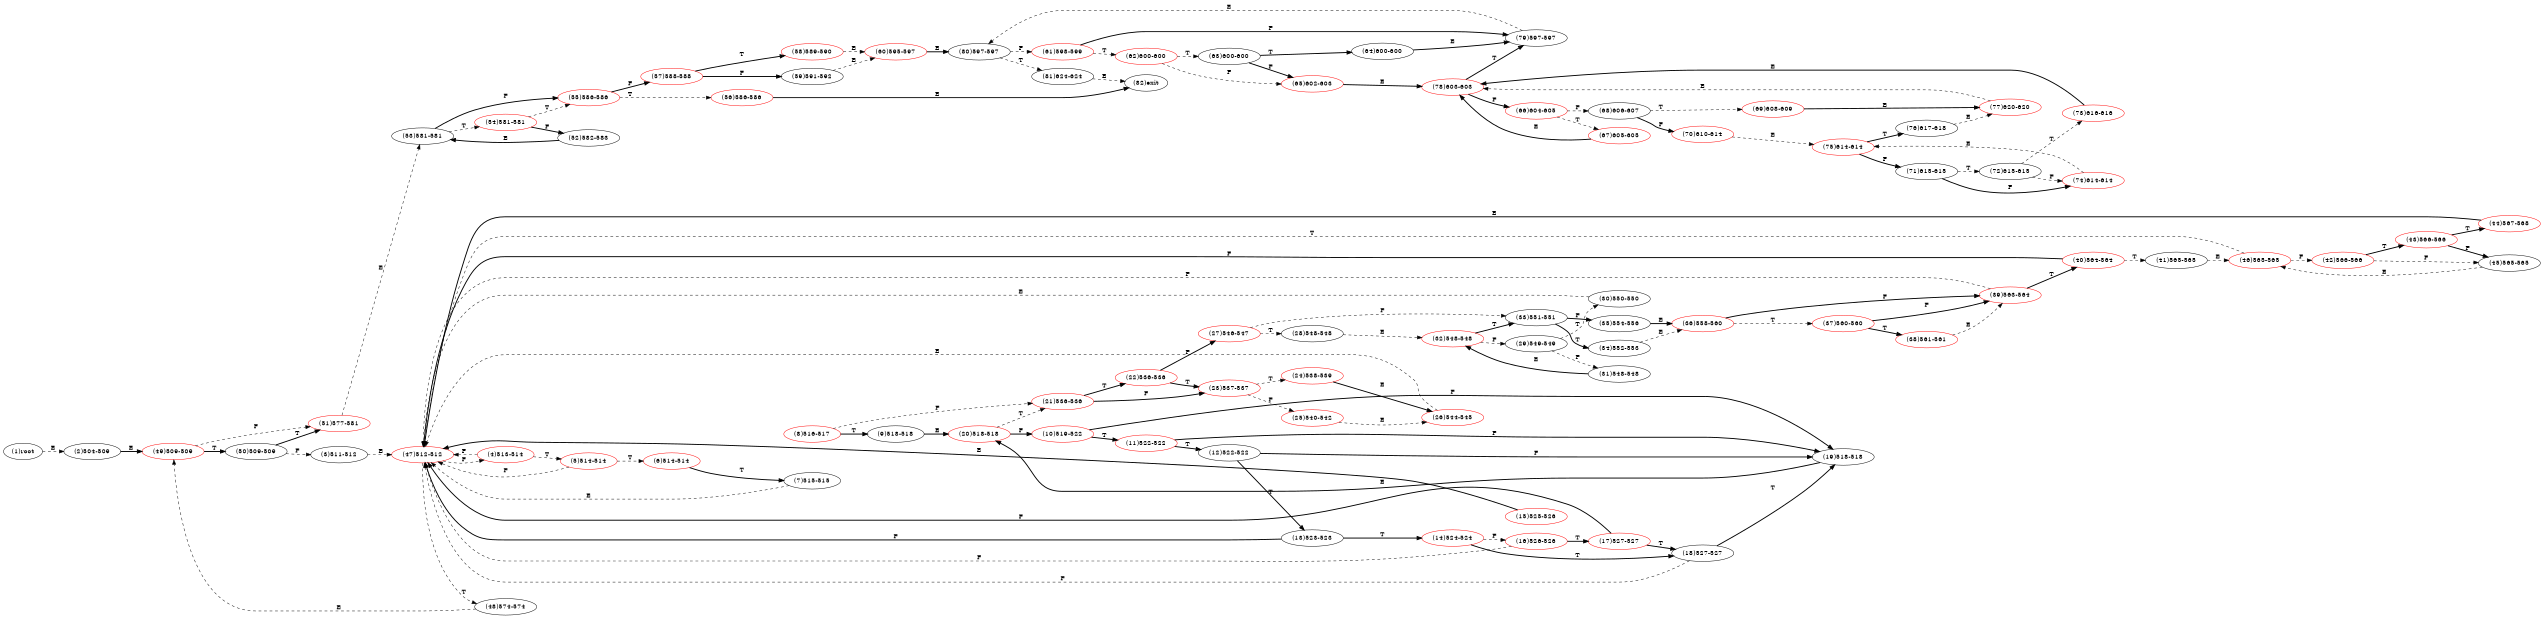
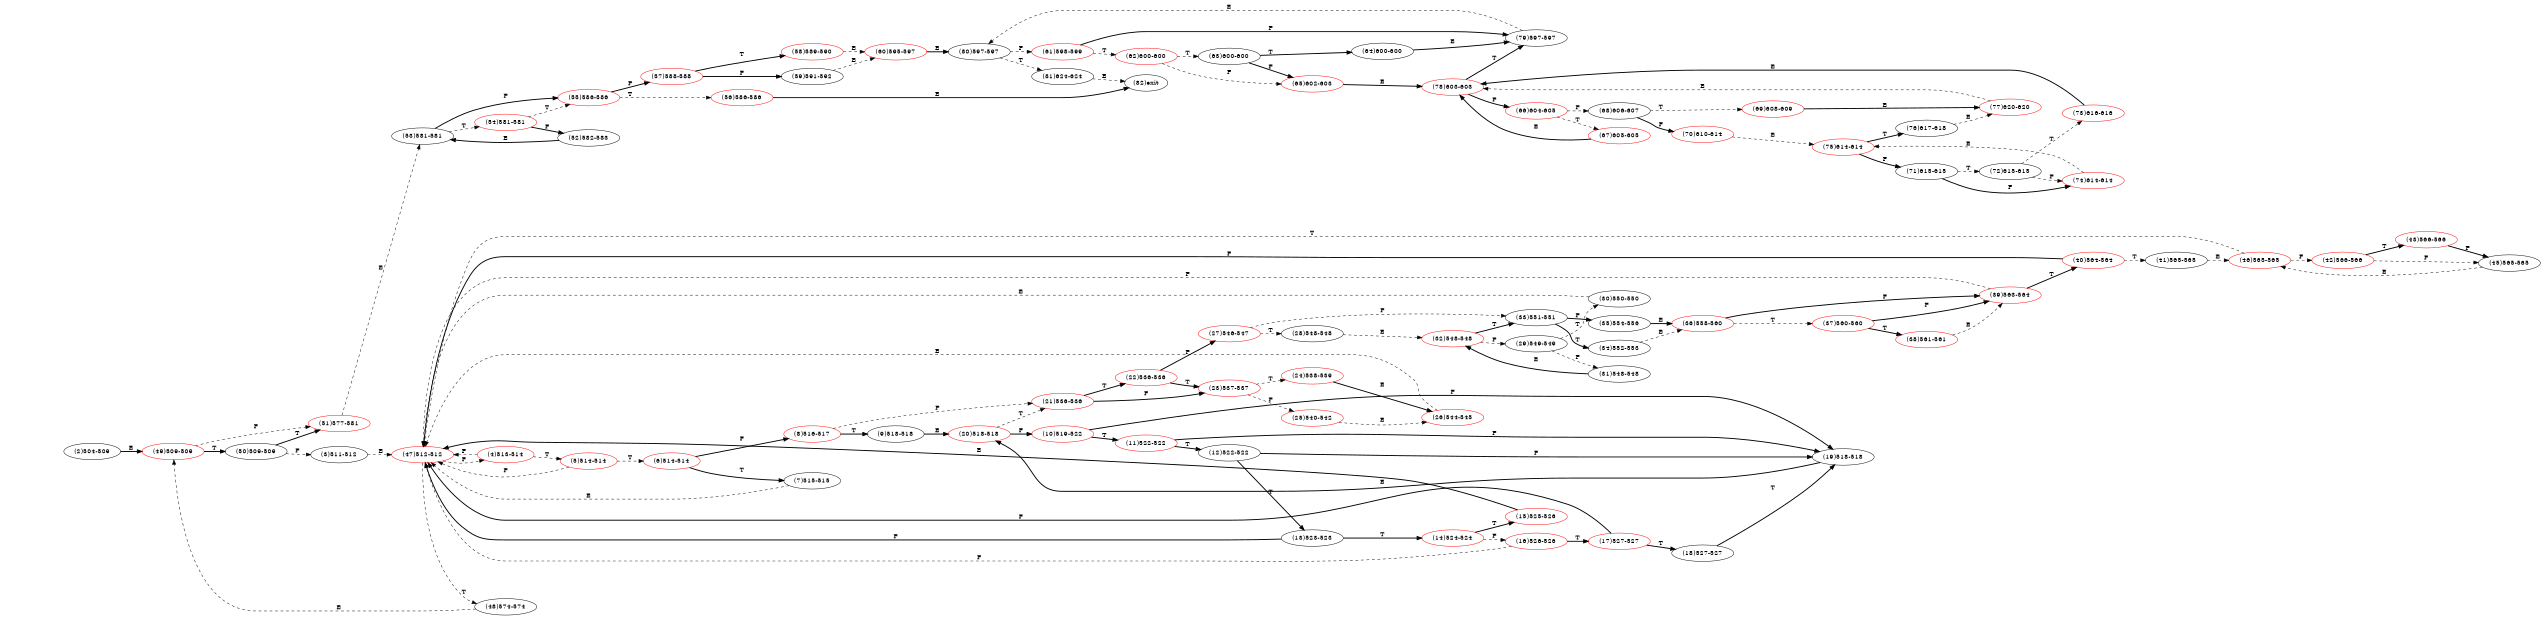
(2509, 224) -> none
none -> (738, 448)
(23, 451) -> none
(1569, 559) -> (1492, 528)
(1024, 582) -> none
